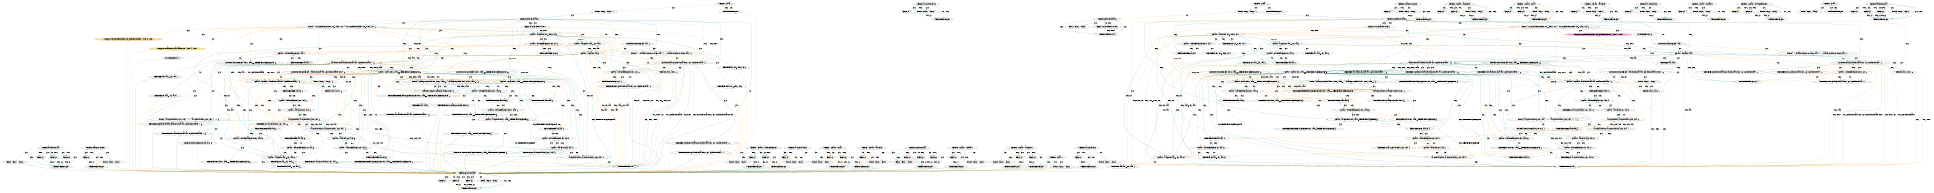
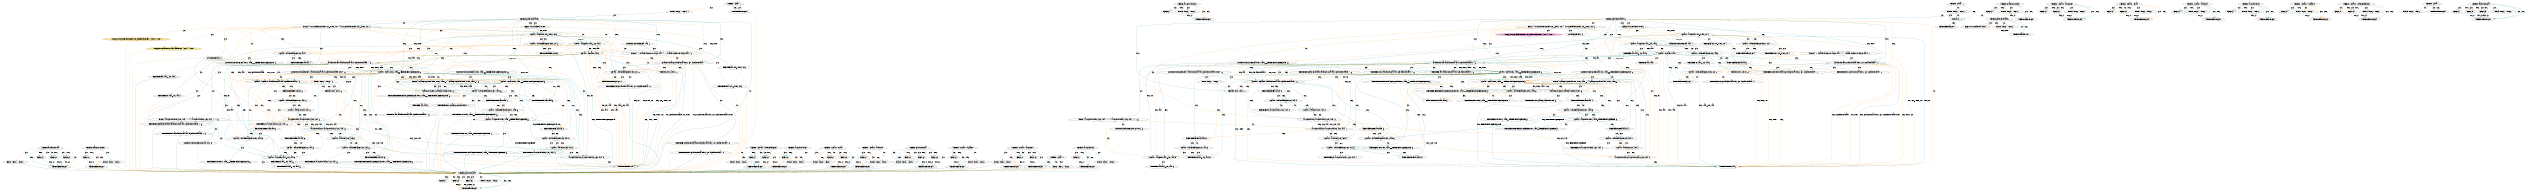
none -> (1957, 19)
